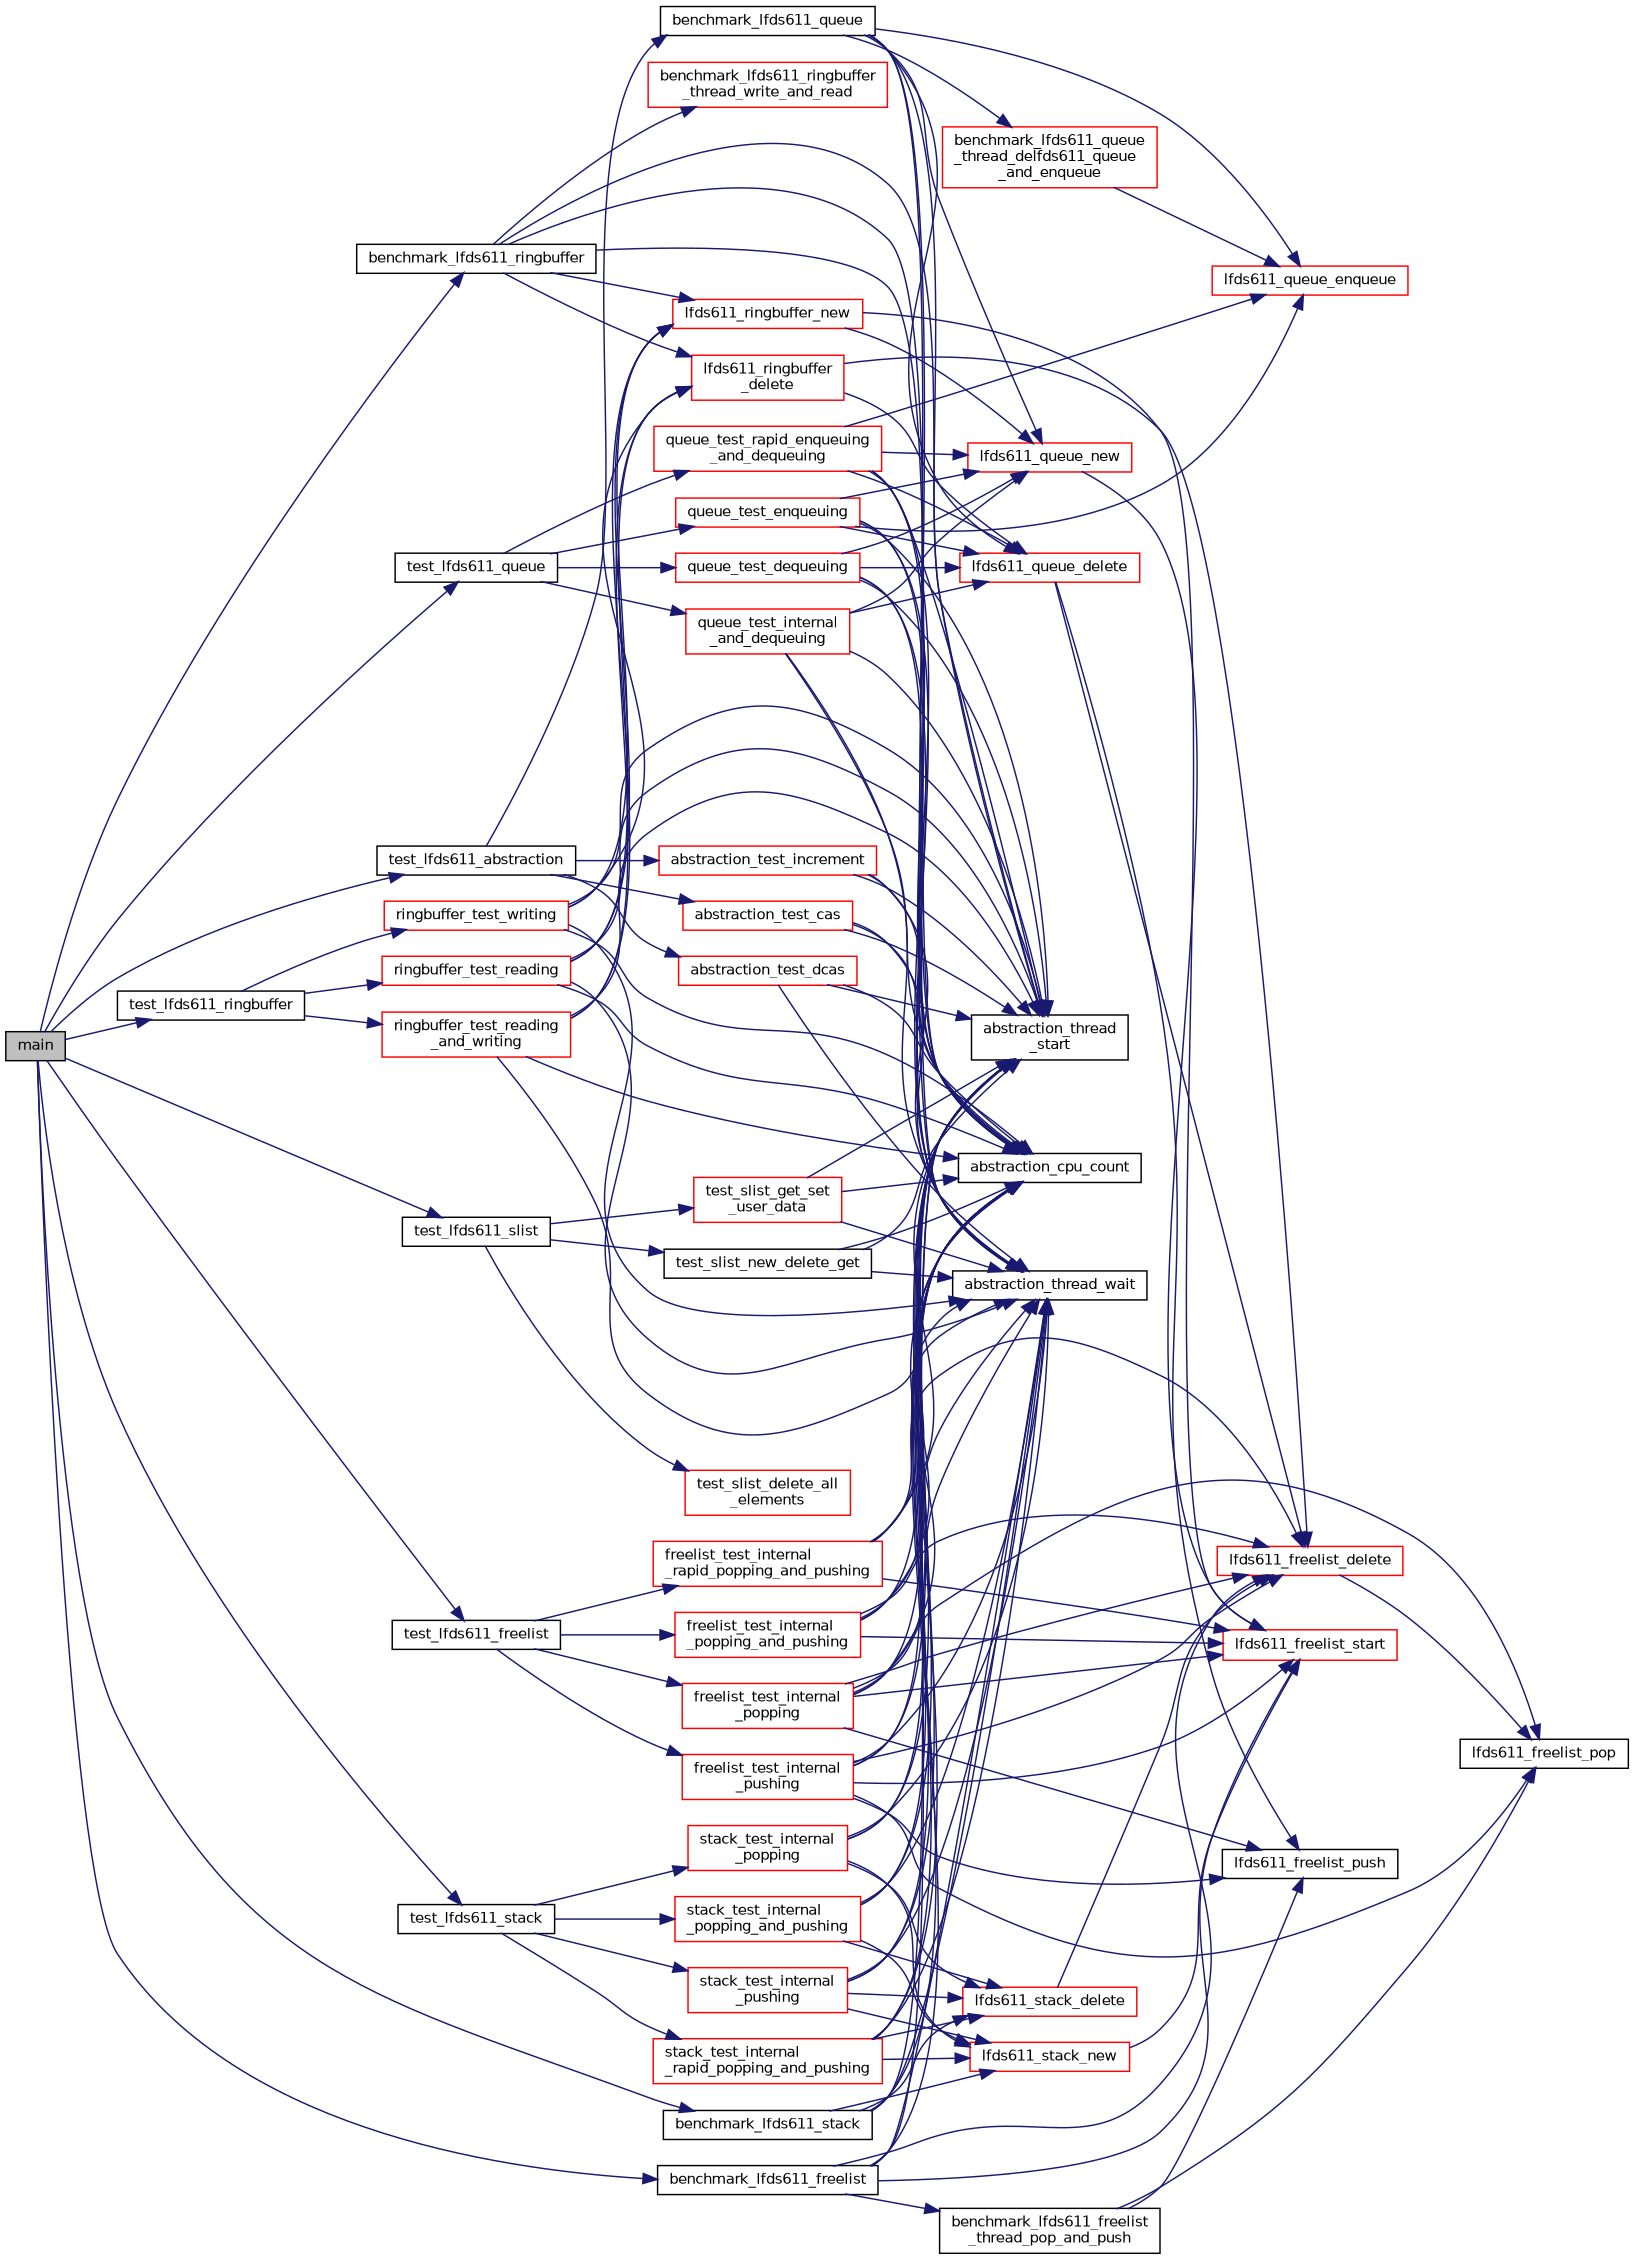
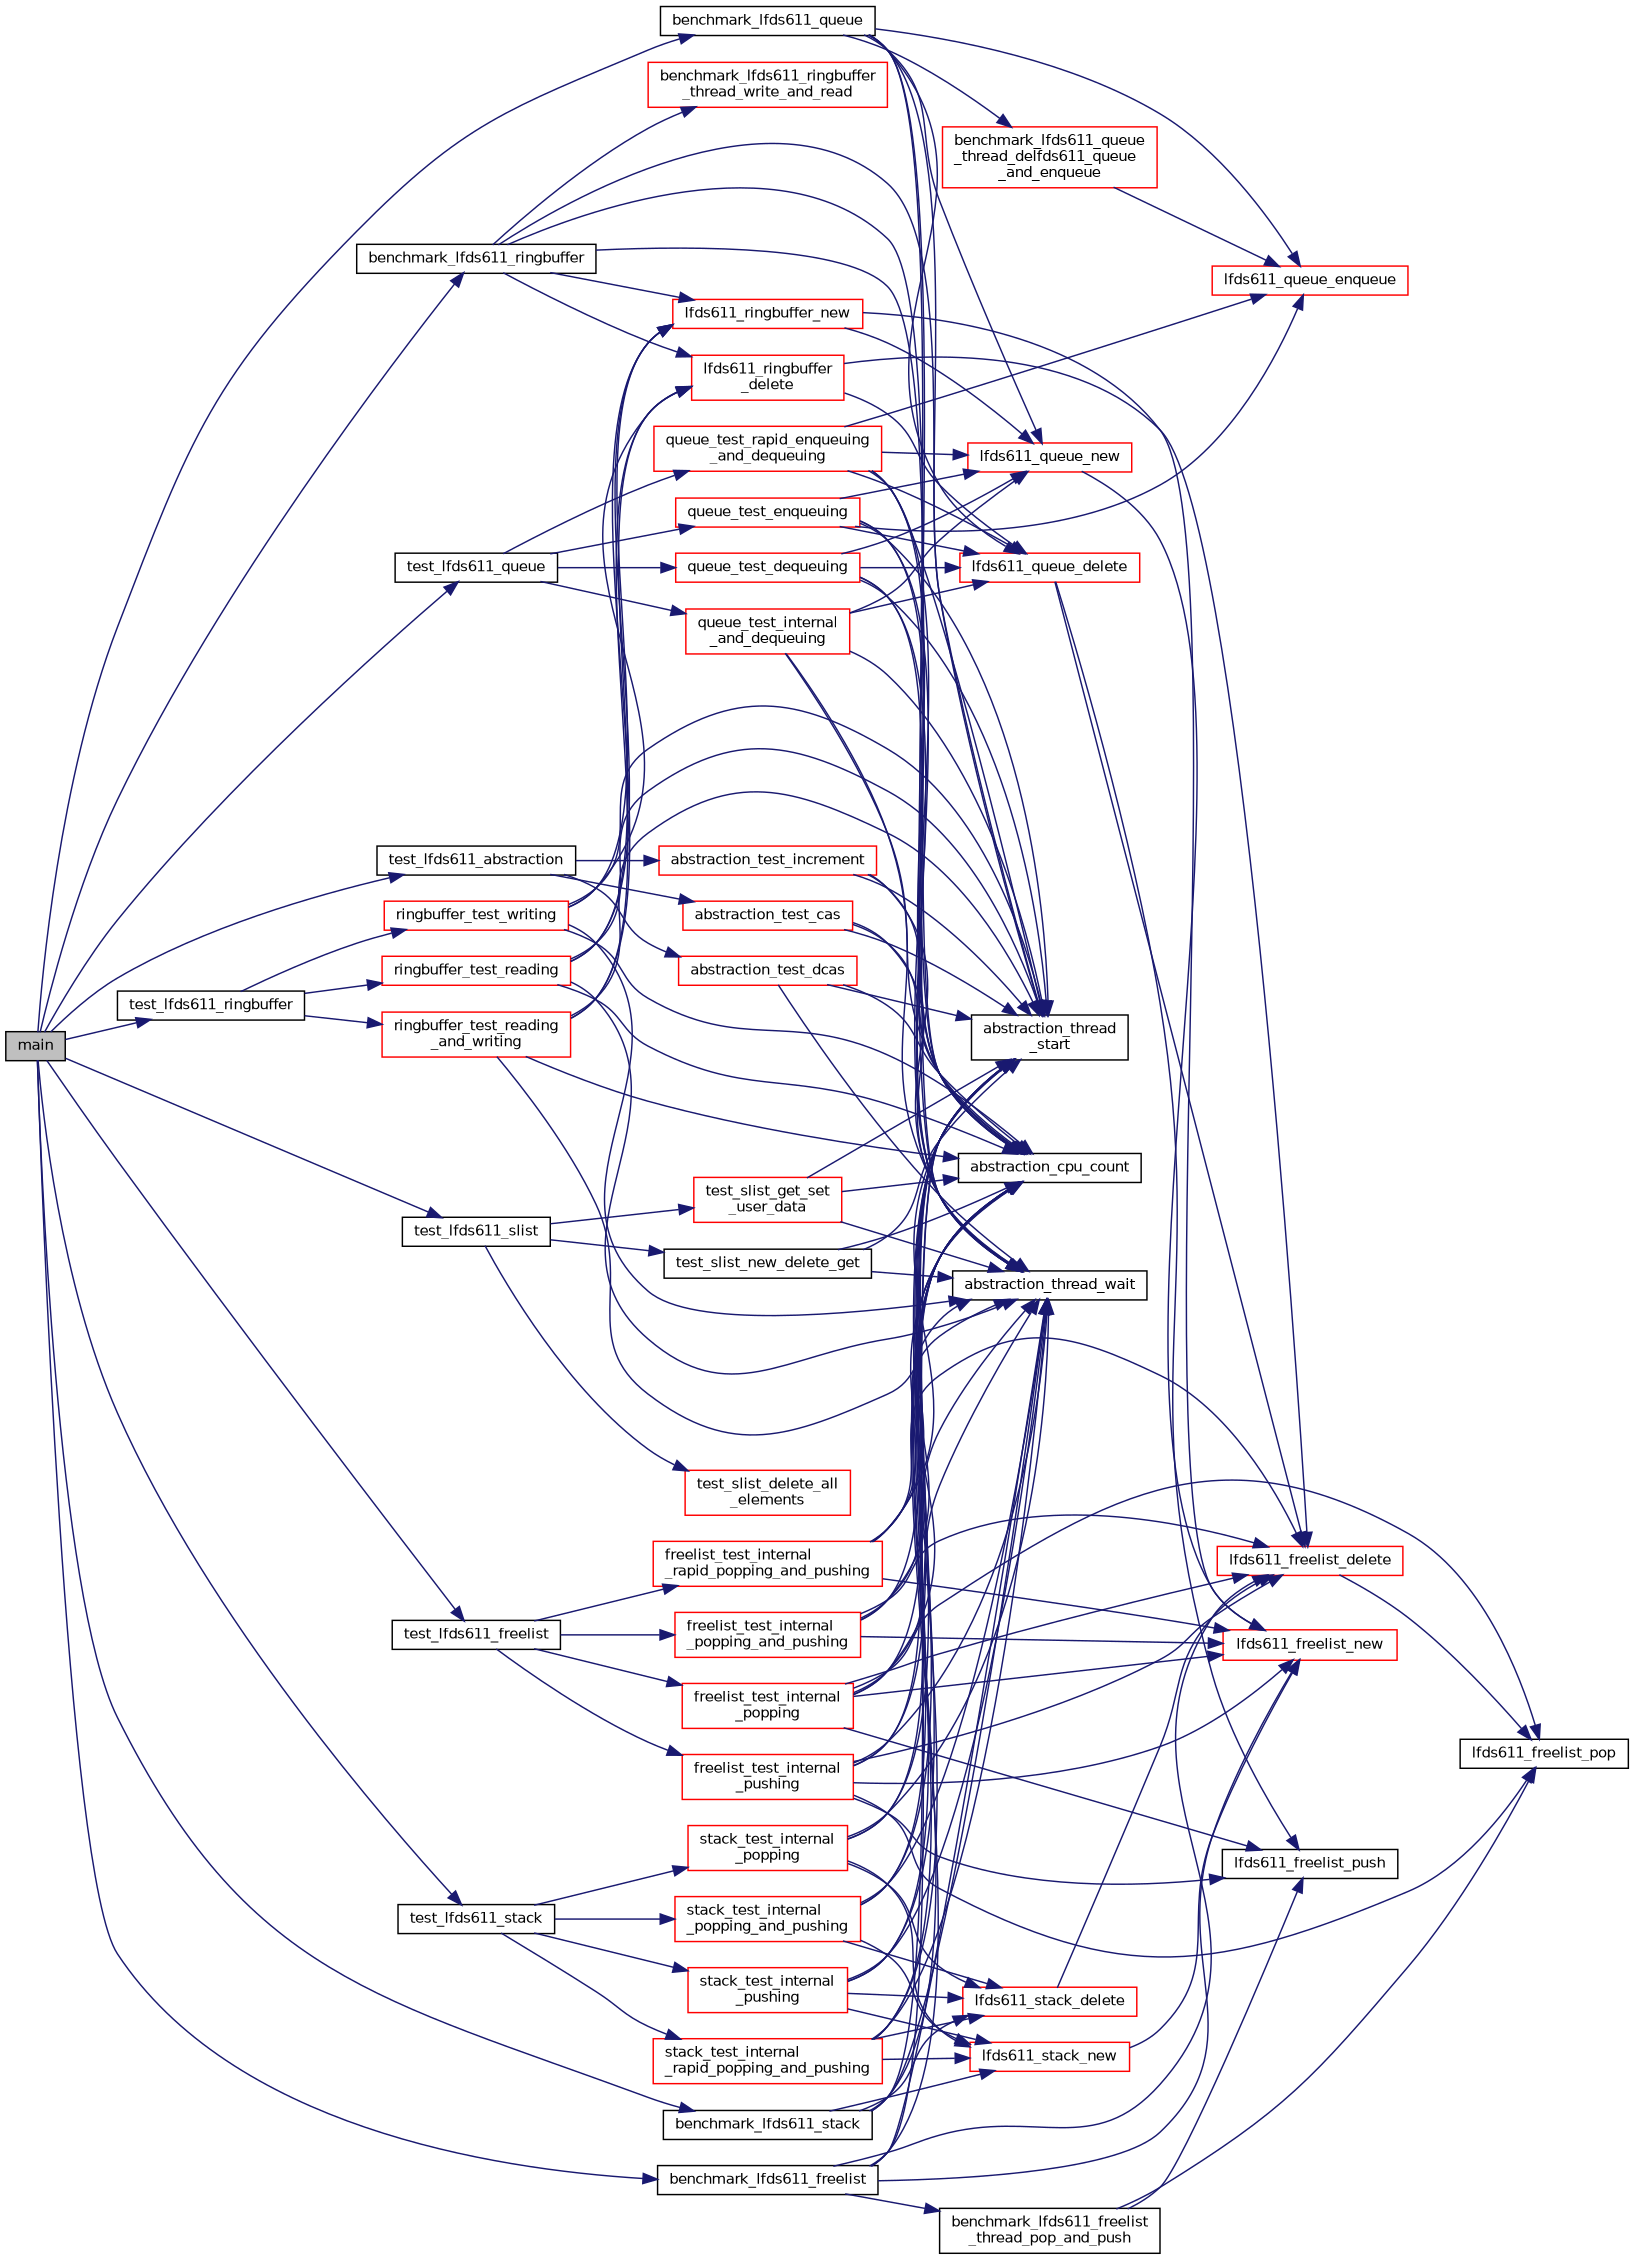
(606, 452) -> (202, 428)
(1310, 1645) -> (1310, 1645)
